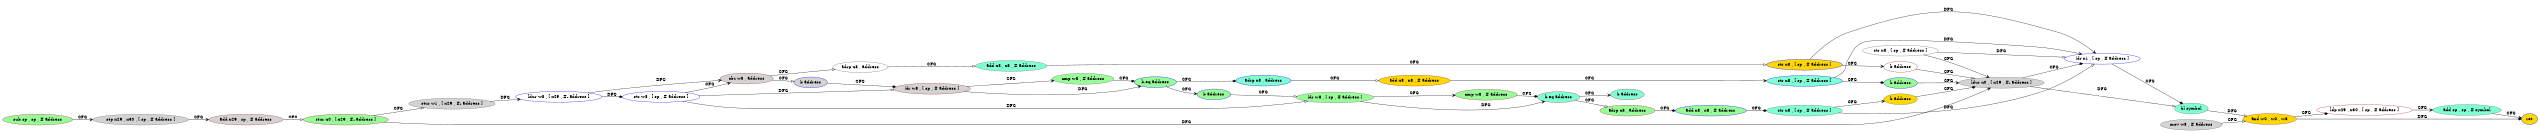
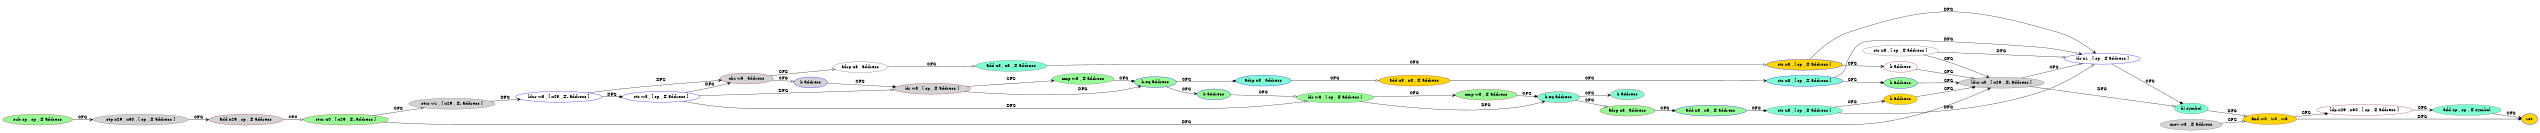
(2051, 71) -> (2051, 71)
(710, 84) -> (710, 84)
